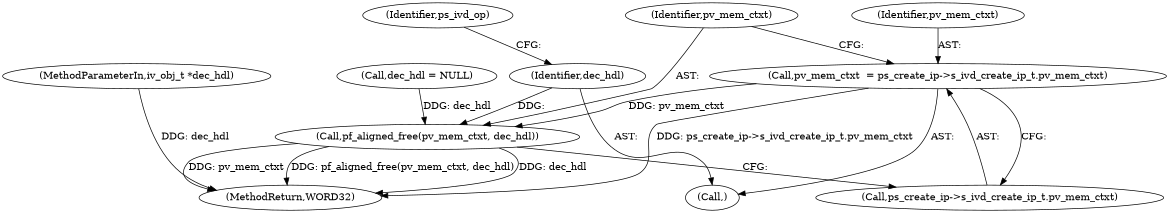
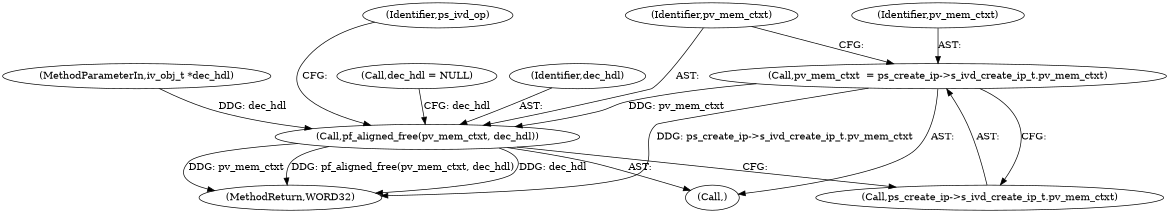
(505, 44) -> (299, 71)
(457, 107) -> (457, 107)
(533, 107) -> (533, 107)
(161, 149) -> (230, 115)
(620, 152) -> (597, 164)
